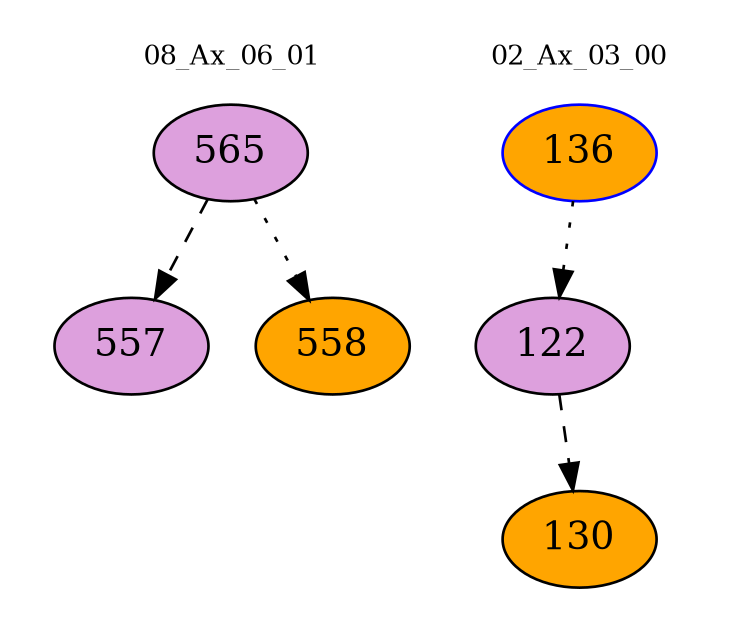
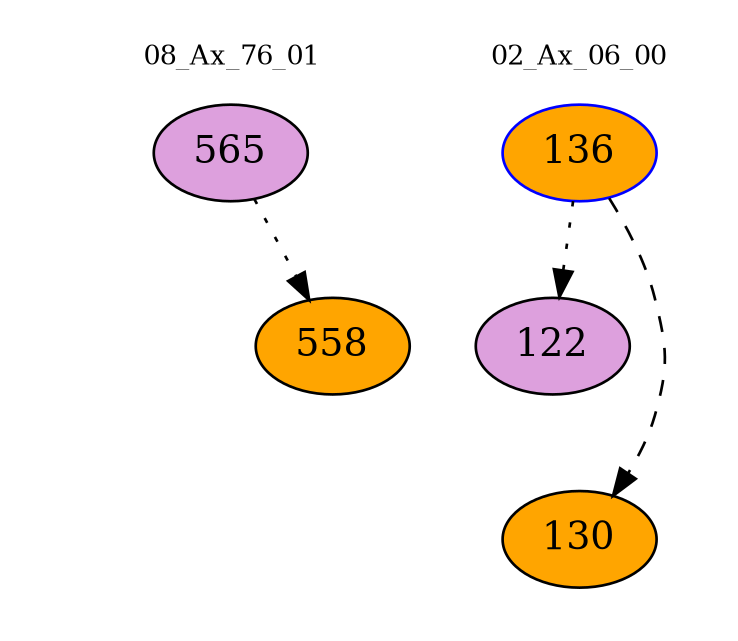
(232, 58) -> (232, 58)
(580, 58) -> (580, 58)
(131, 346) -> none
(564, 429) -> (663, 334)
